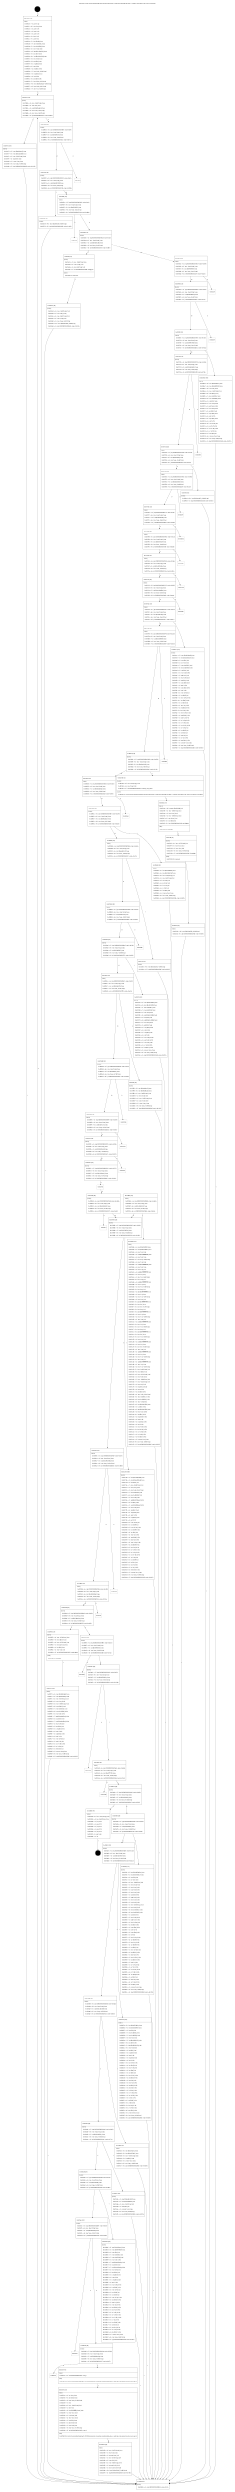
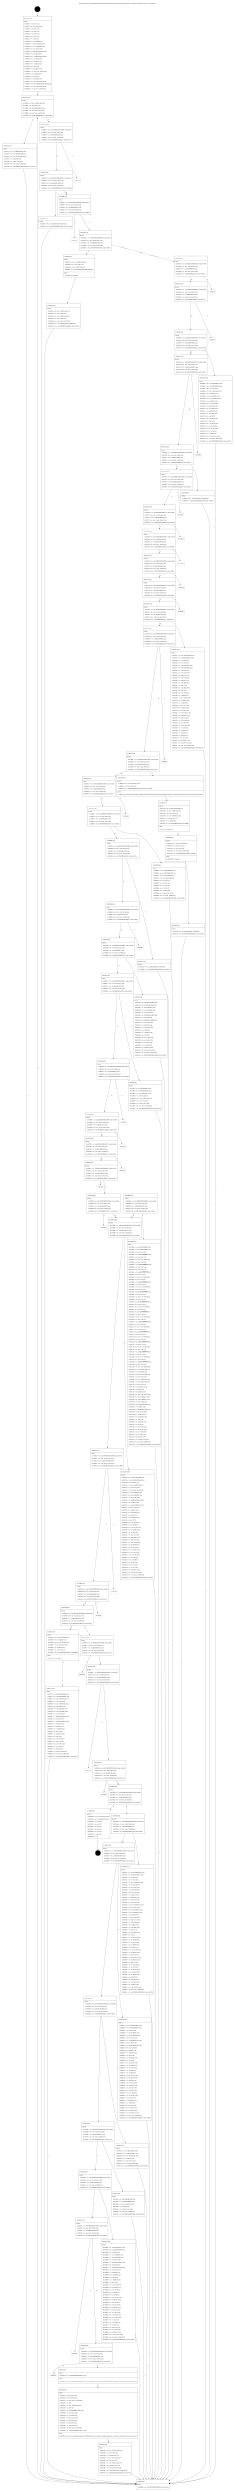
(101, 1191) -> (105, 1187)
